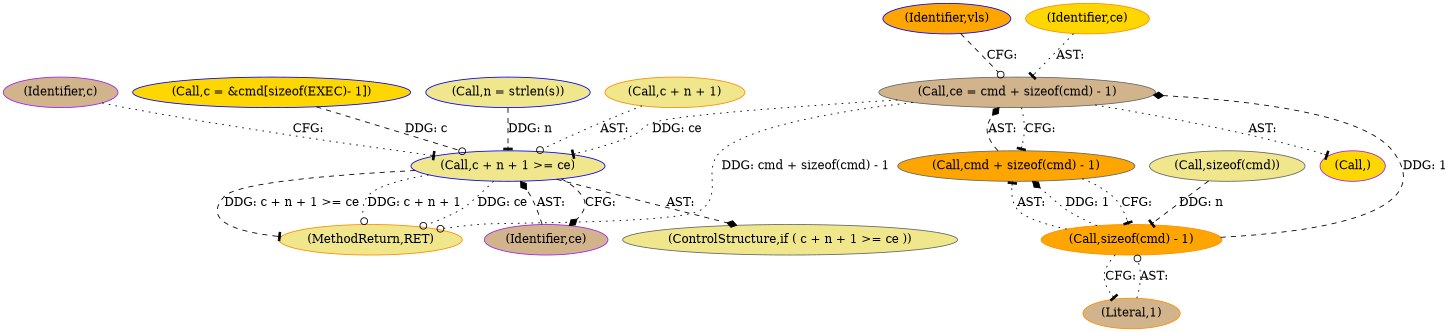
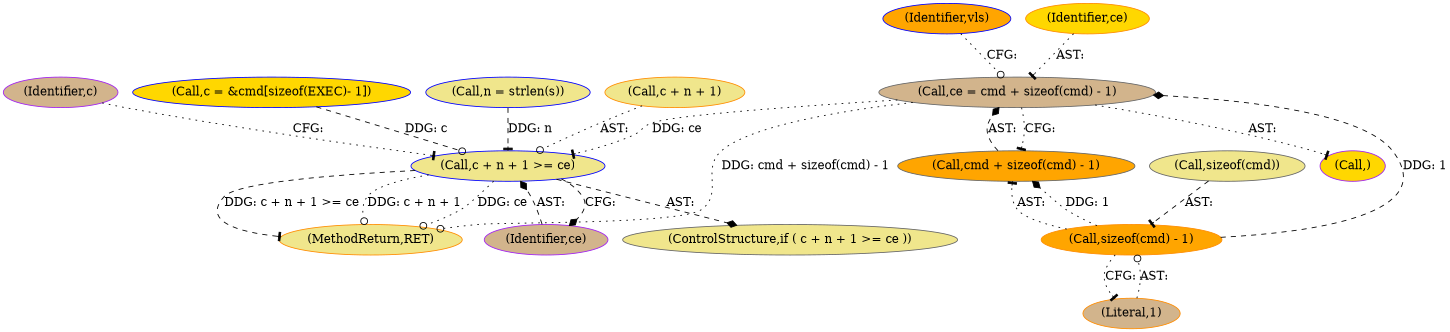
(979, 53) -> (979, 53)
(1110, 194) -> none
(1201, 203) -> (1201, 203)
